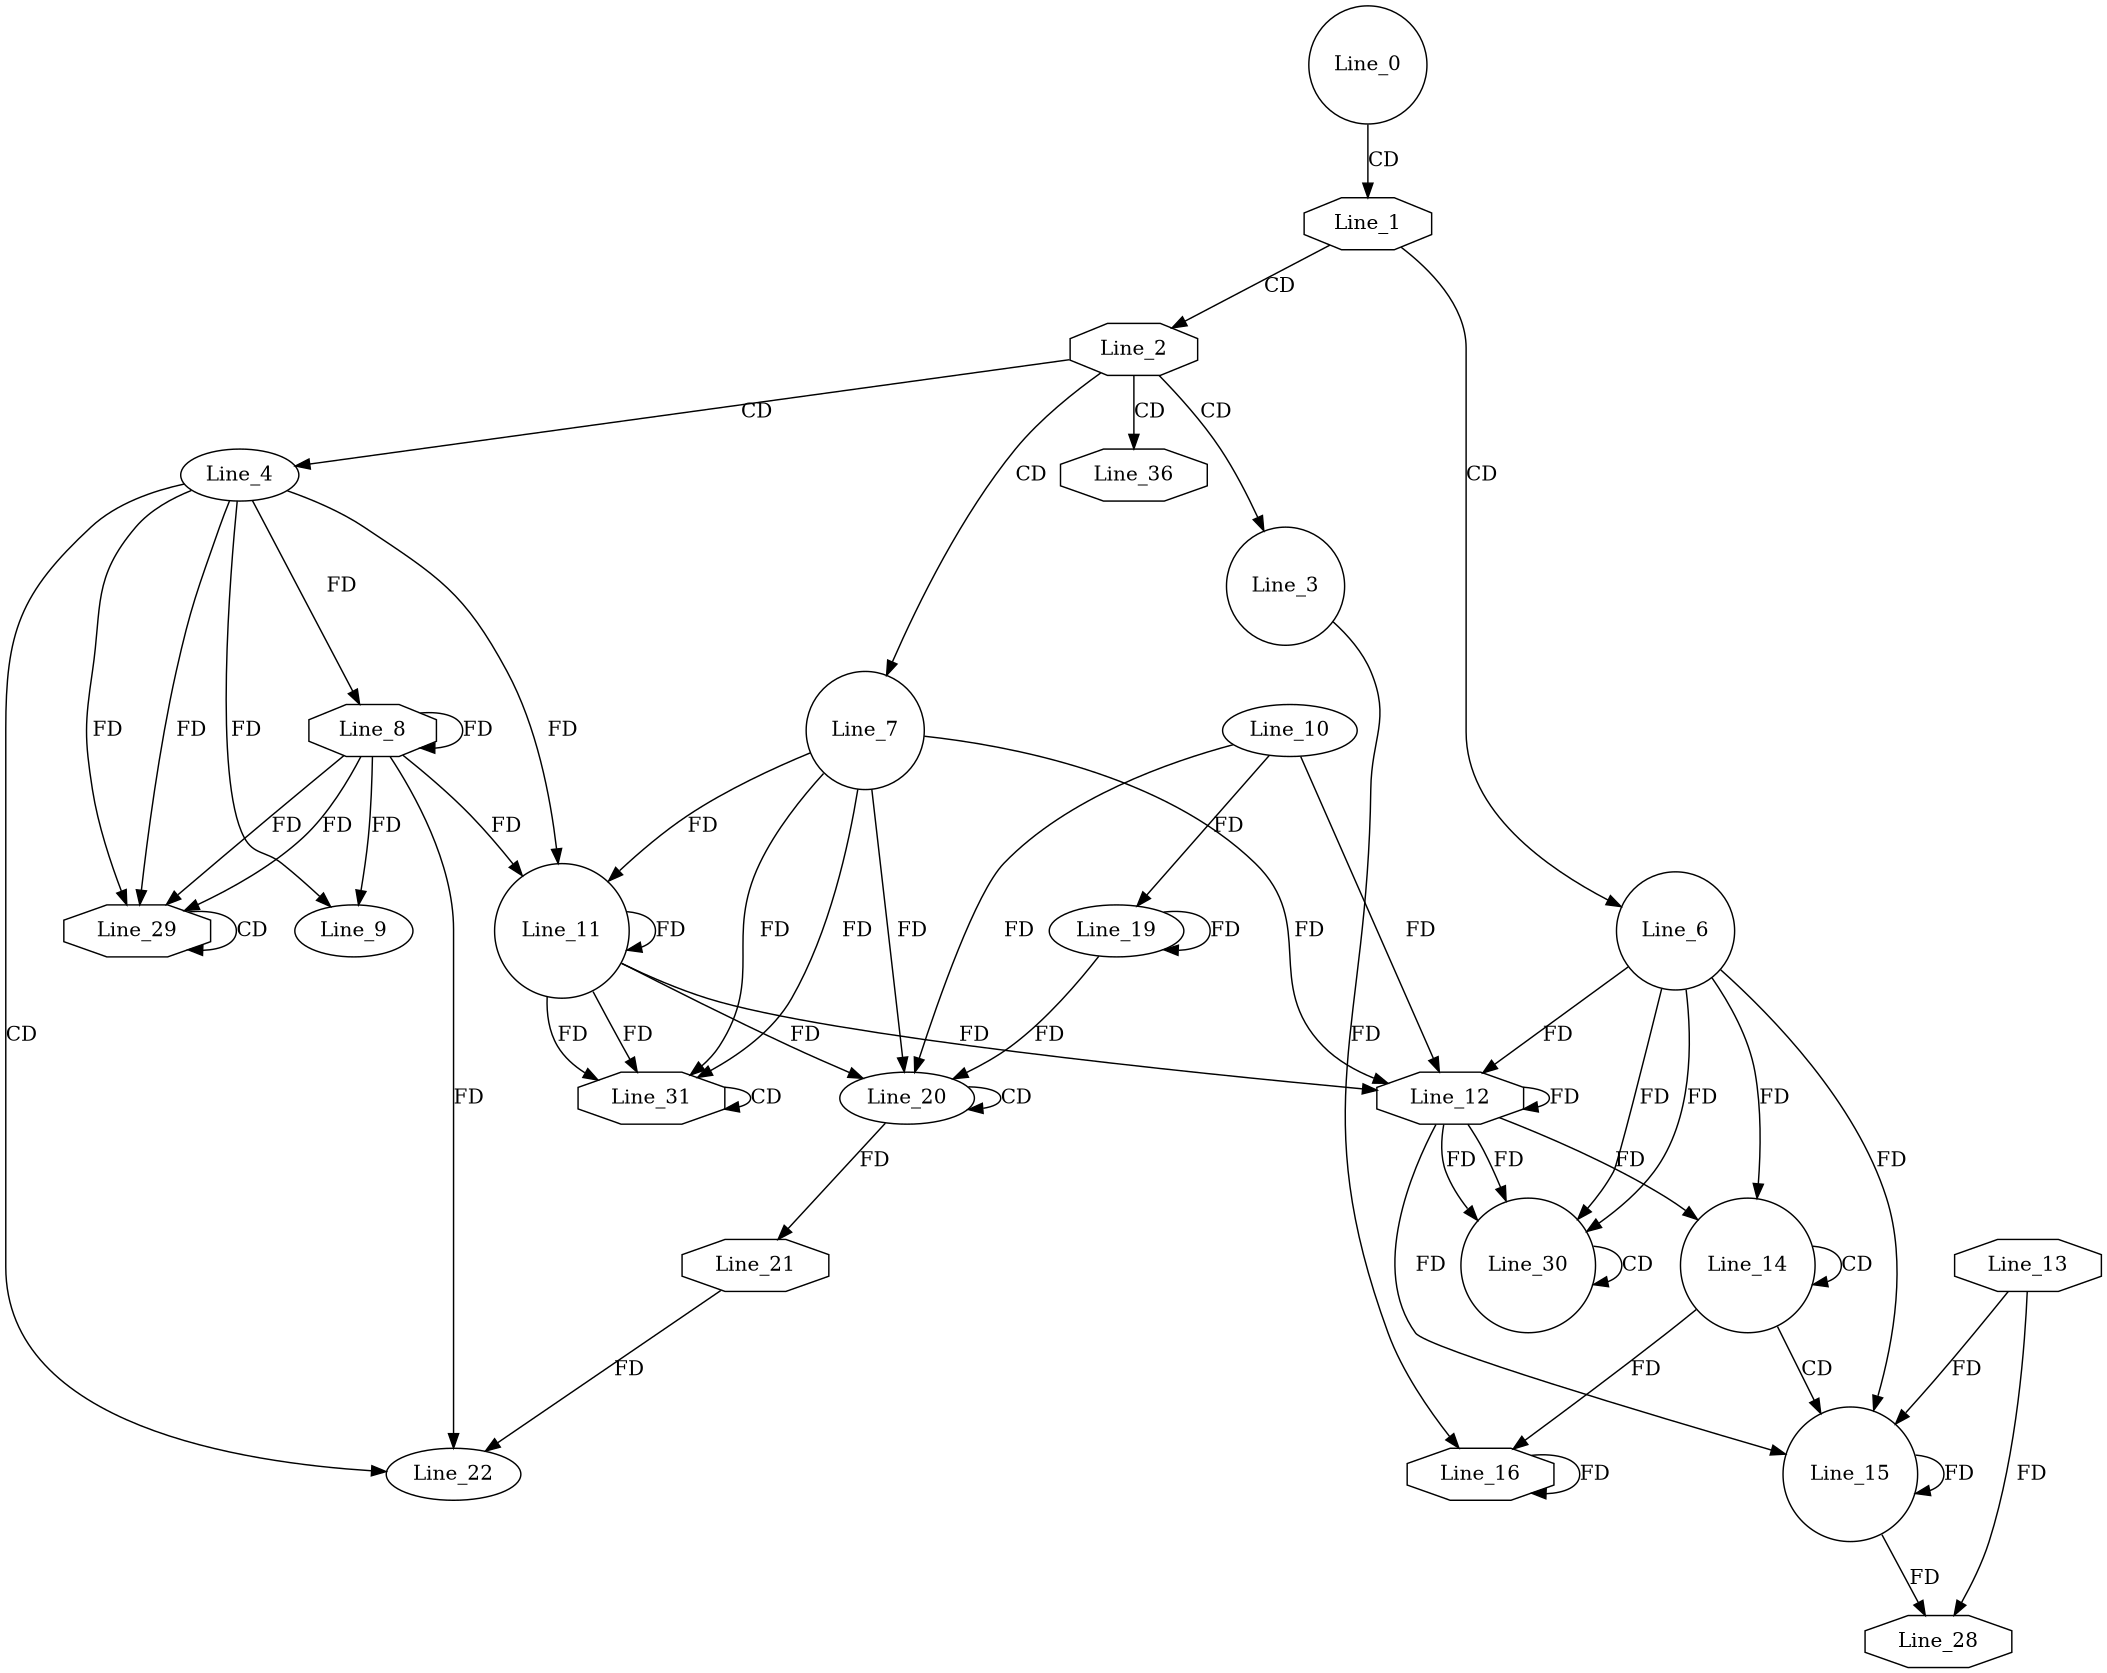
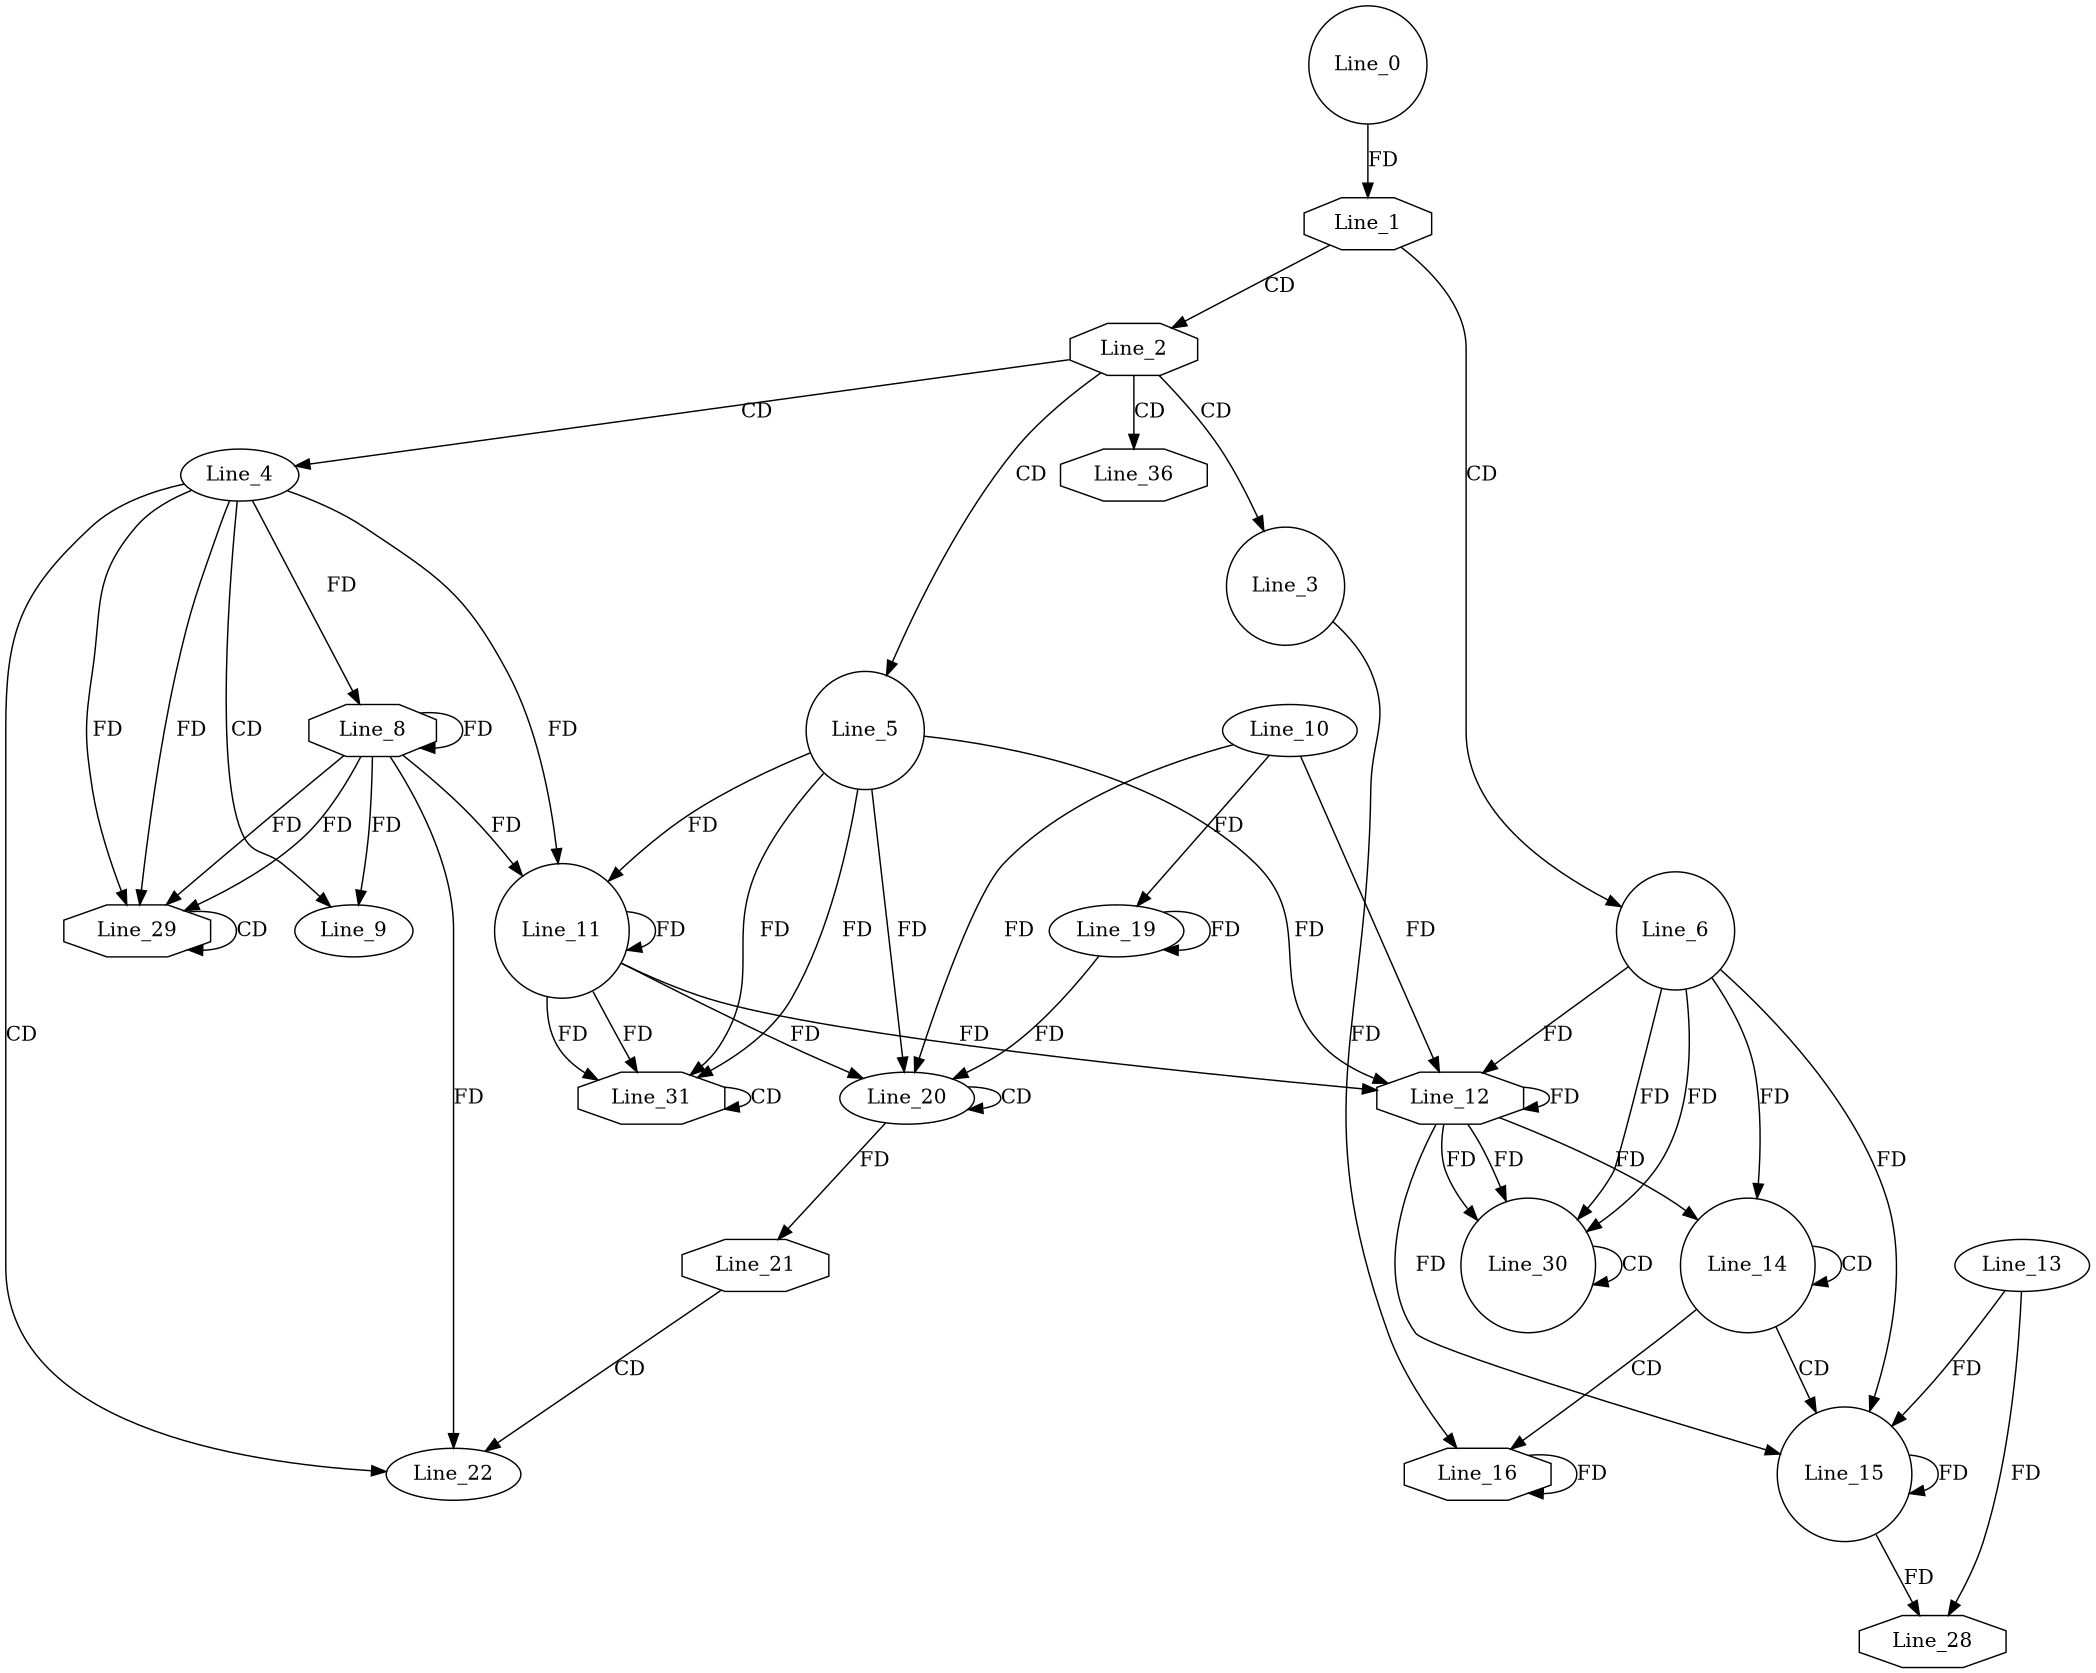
(1384, 161) -> (1384, 161)
(247, 731) -> (247, 731)
(865, 731) -> (865, 731)
(2028, 1265) -> (2022, 1265)
(630, 1370) -> (630, 1370)
(1647, 1370) -> (1647, 1370)
